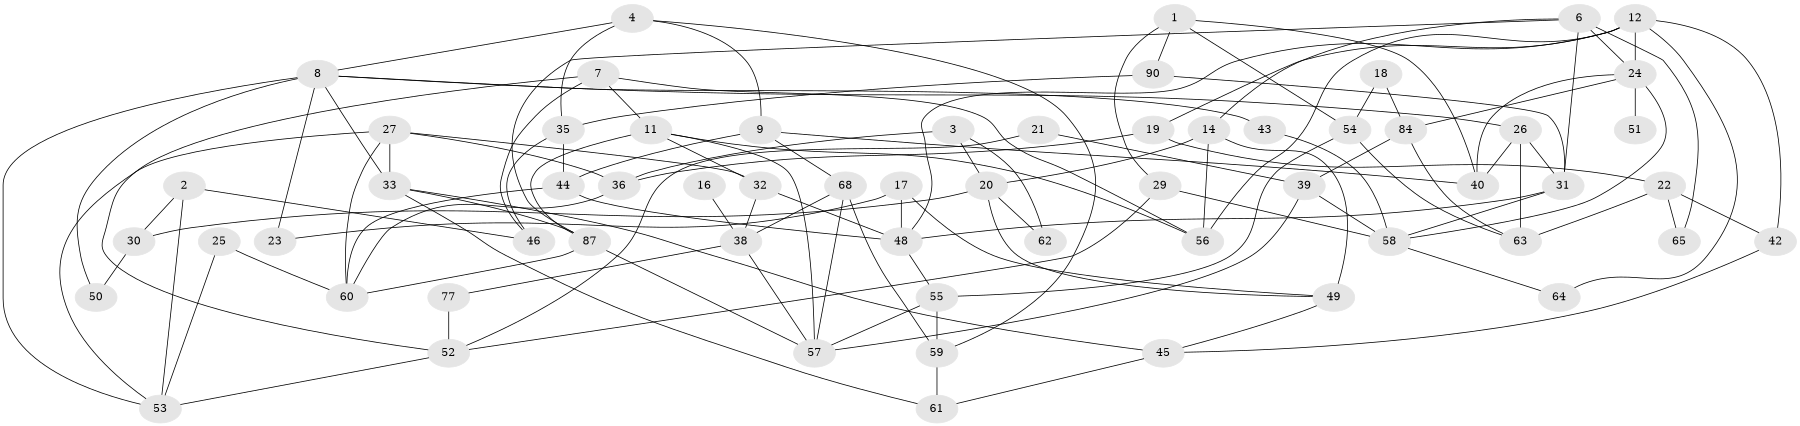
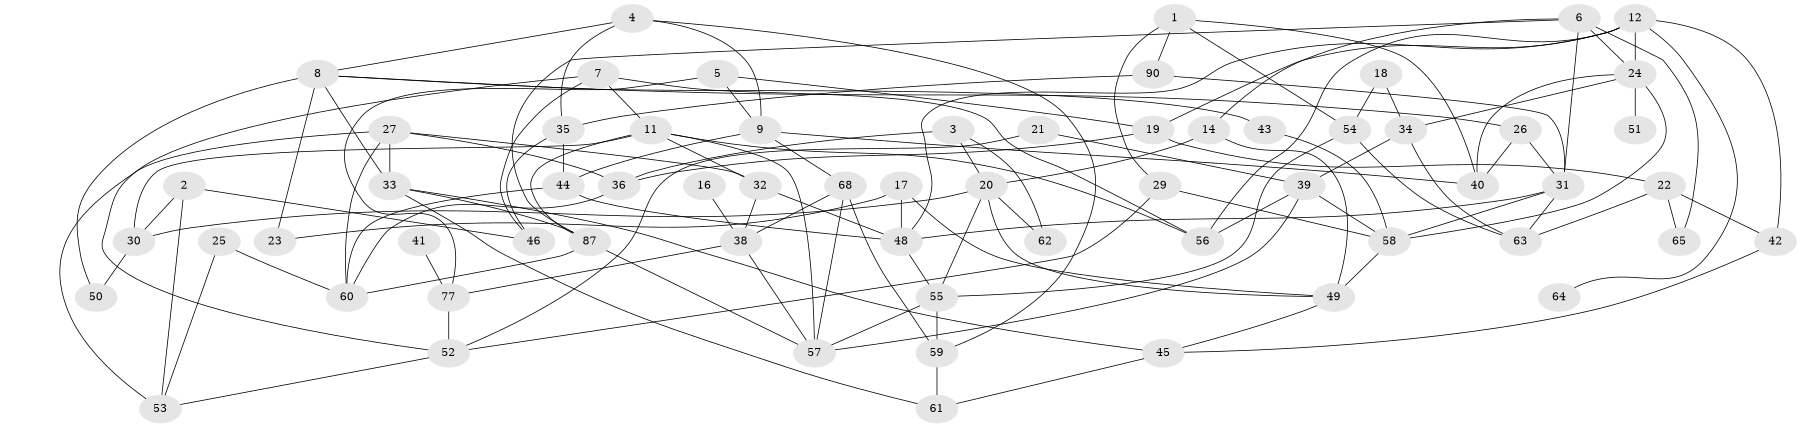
none -> (718, 74)
(1406, 130) -> (1406, 130)
none -> (336, 151)
(8, 173) -> none
(1206, 186) -> (1267, 206)
(1521, 186) -> (1546, 208)
none -> (419, 242)
none -> (961, 244)
(1474, 270) -> (1362, 269)
